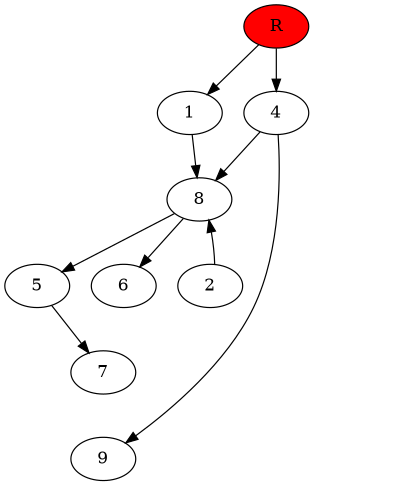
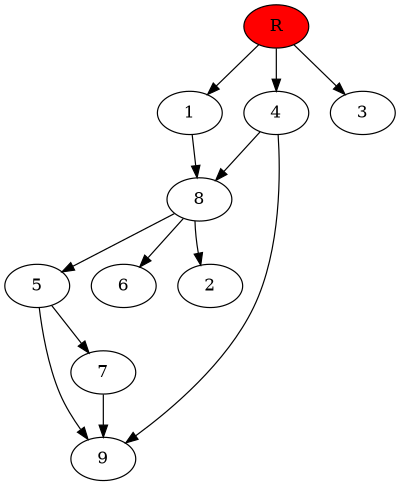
none -> (363, 113)
(214, 248) -> (196, 237)
none -> (52, 371)
none -> (103, 410)
